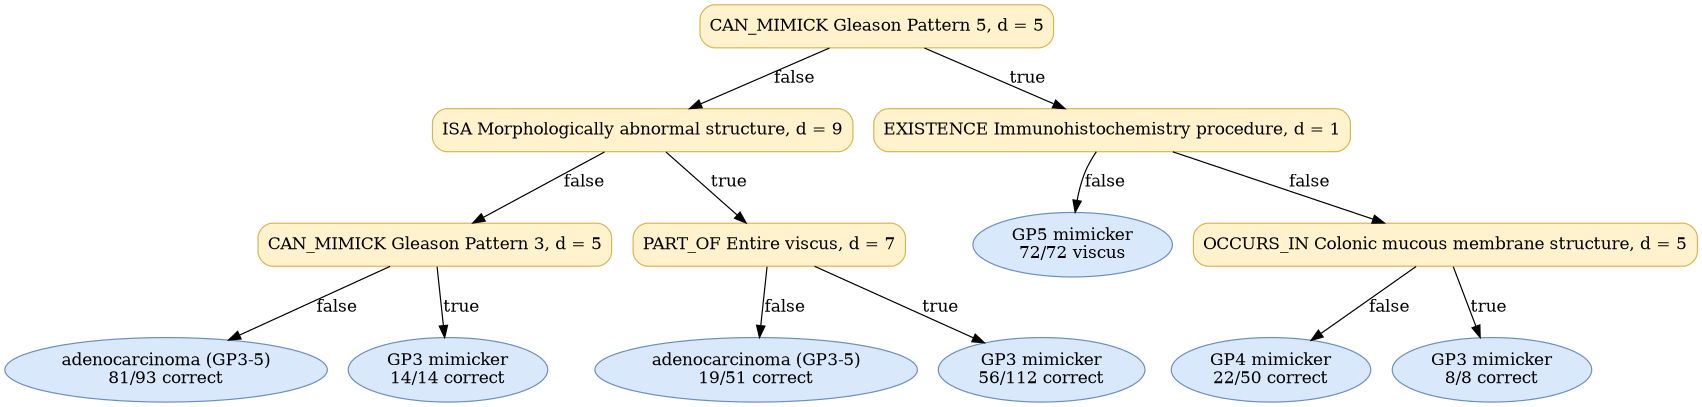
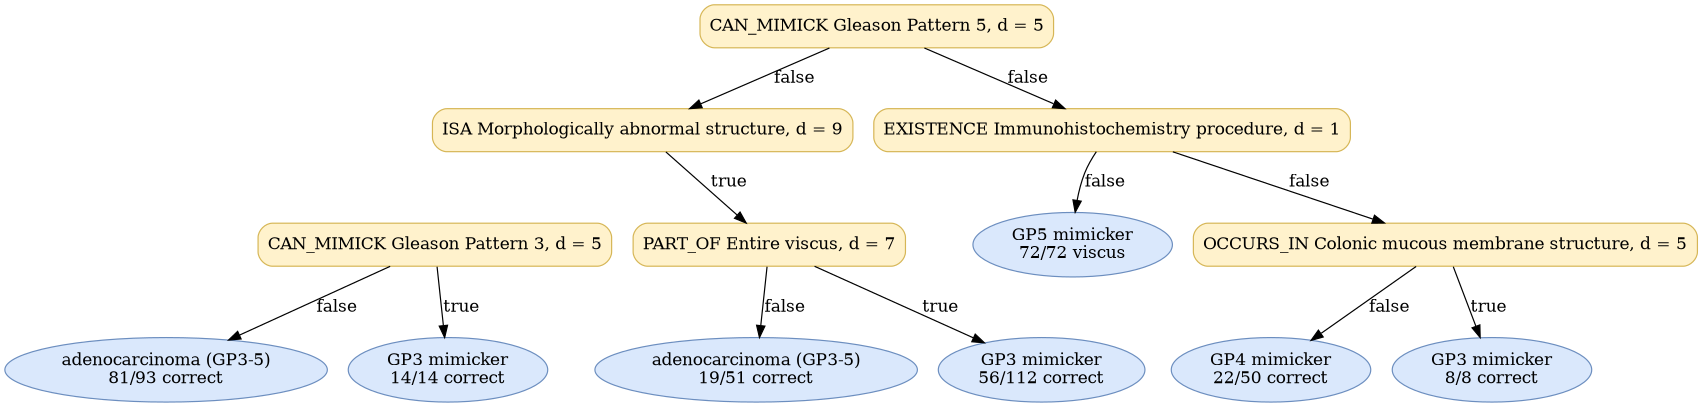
(1028, 78) -> (1028, 78)
(544, 185) -> none
